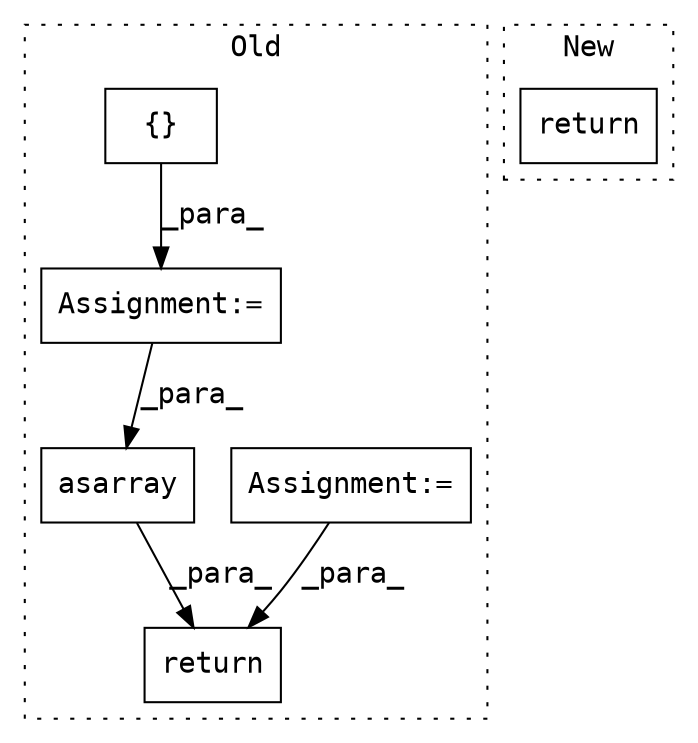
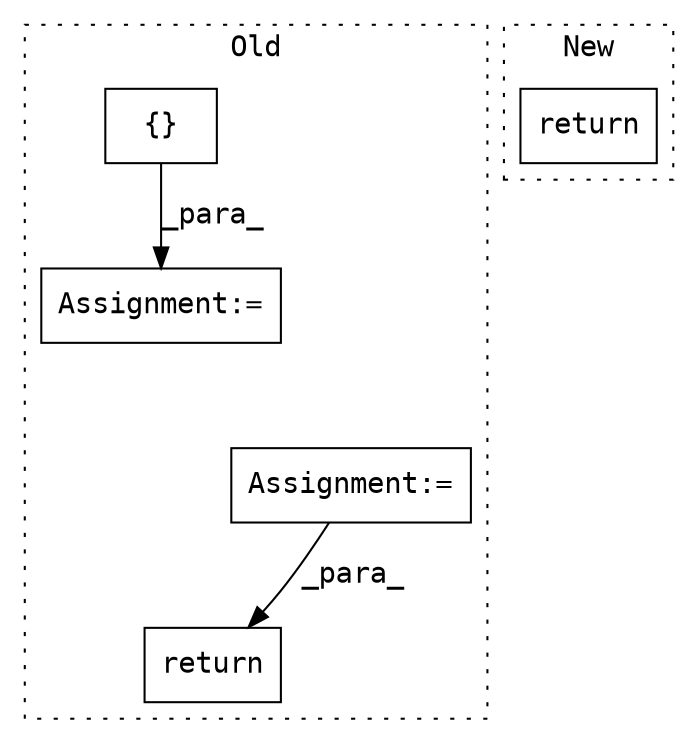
(118, 485) -> none
